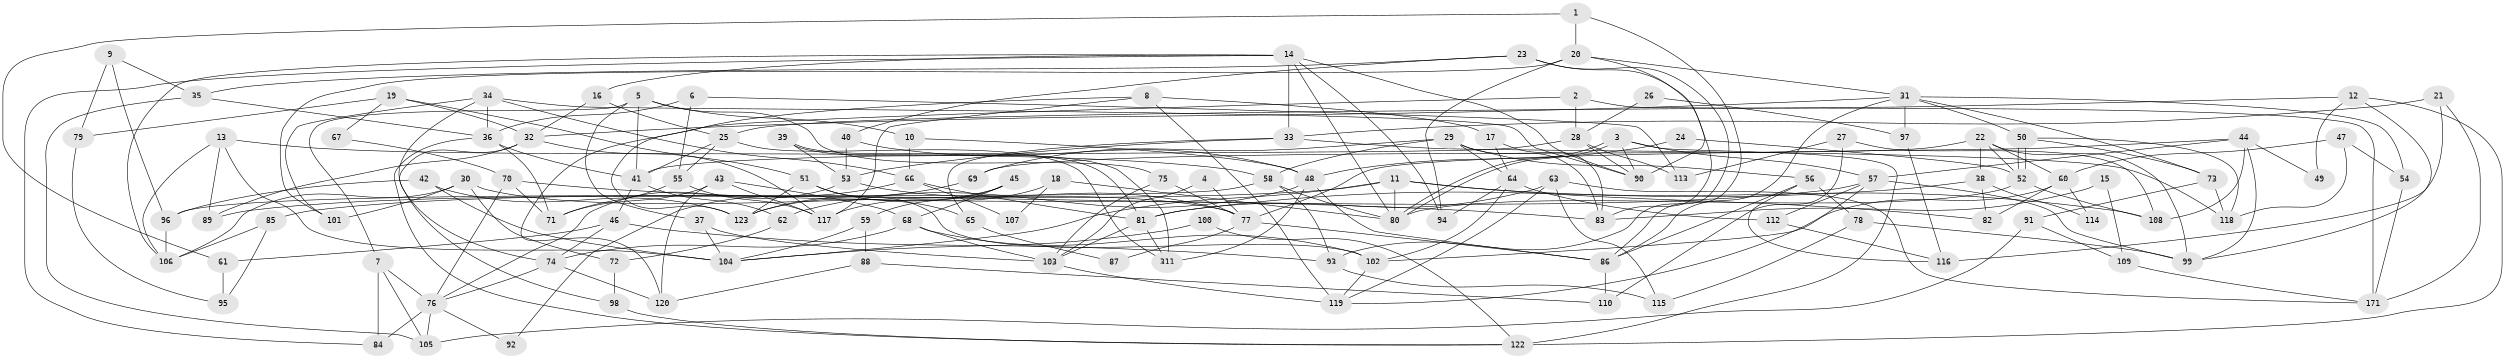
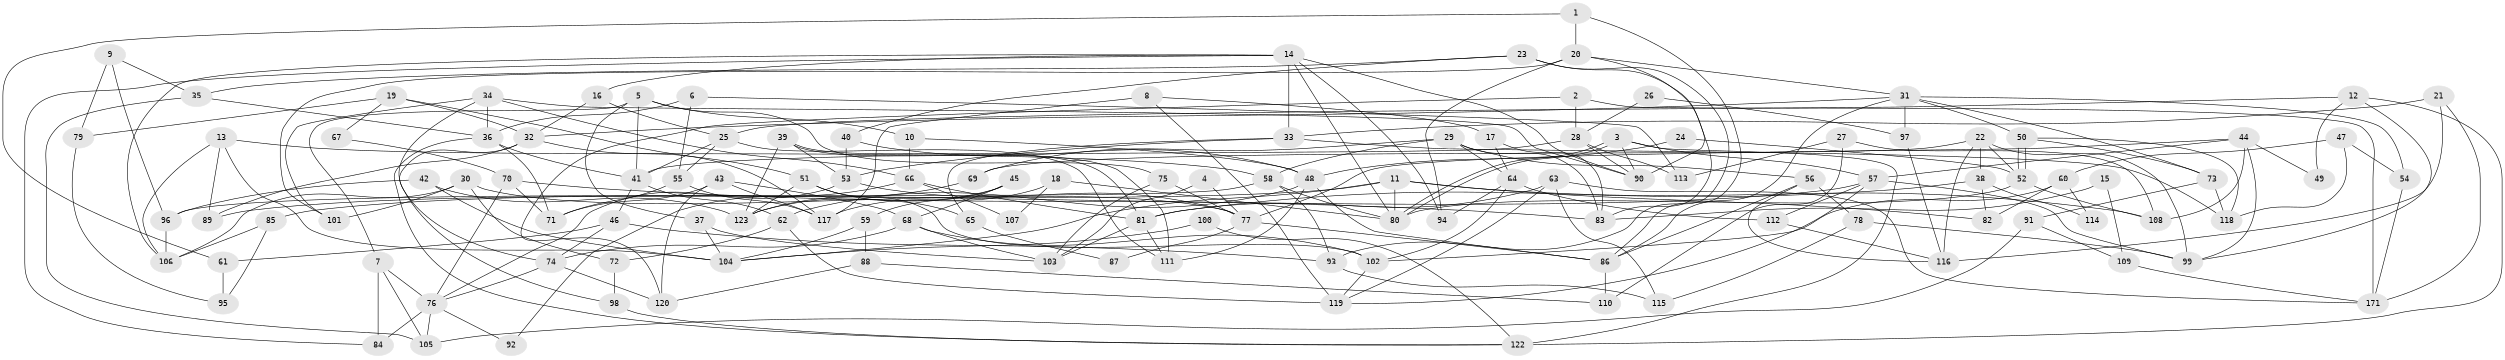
(795, 114) -> (760, 182)
(2015, 155) -> (1949, 205)
(1167, 262) -> (1167, 262)
(1192, 287) -> (1047, 292)
